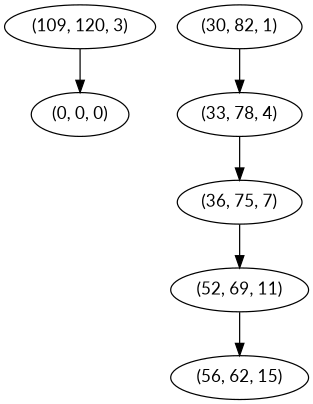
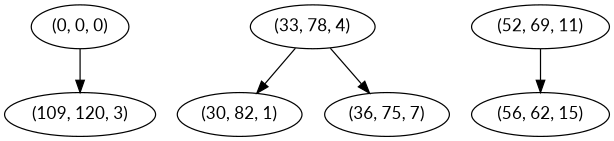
(80, 65) -> (80, 65)
(240, 65) -> (280, 66)
(240, 240) -> none
